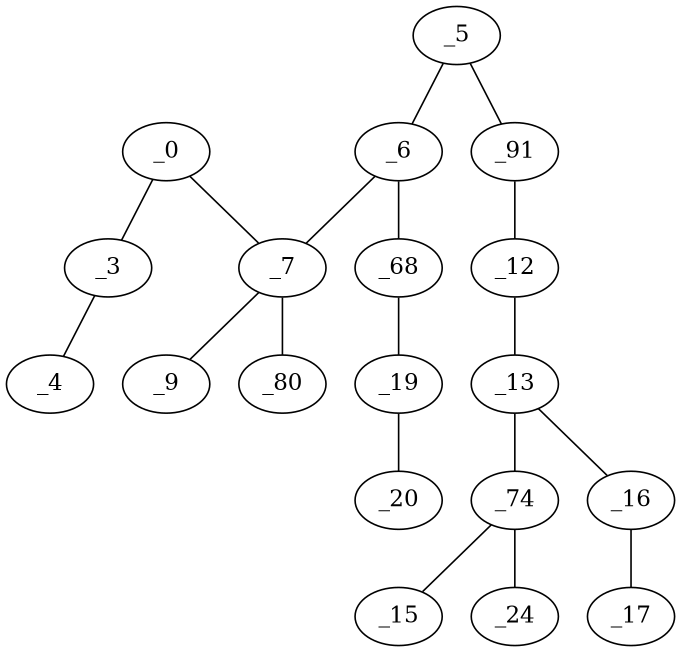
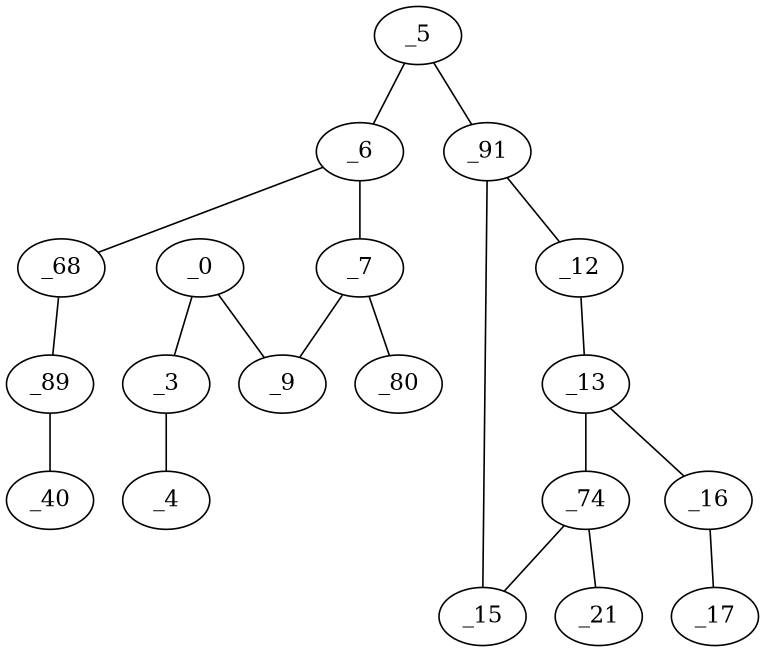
(224, 210) -> (241, 326)
(399, 384) -> (50, 384)
none -> (485, 384)
(399, 500) -> (50, 500)
(515, 617) -> (599, 617)
